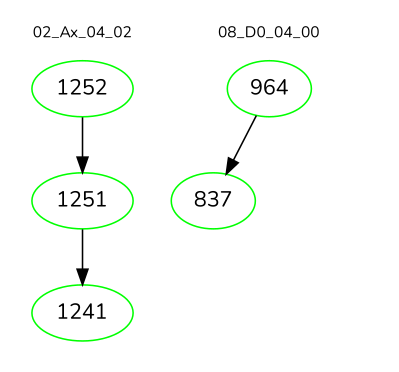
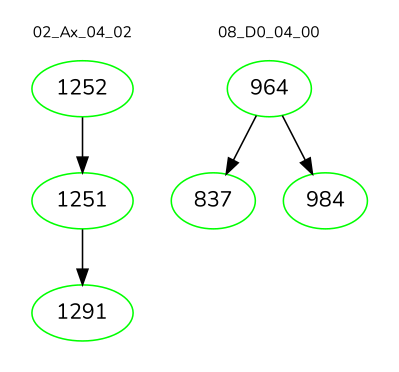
none -> (325, 201)
(83, 313) -> (83, 313)
